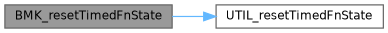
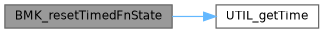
(300, 16) -> (267, 16)
